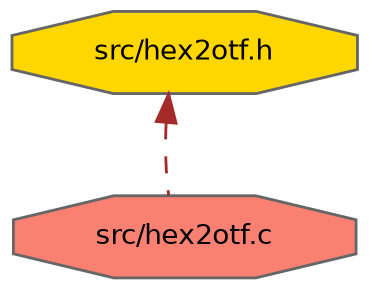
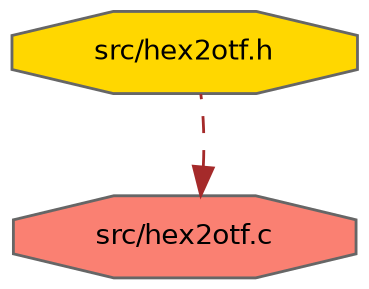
(166, 159) -> (204, 131)
